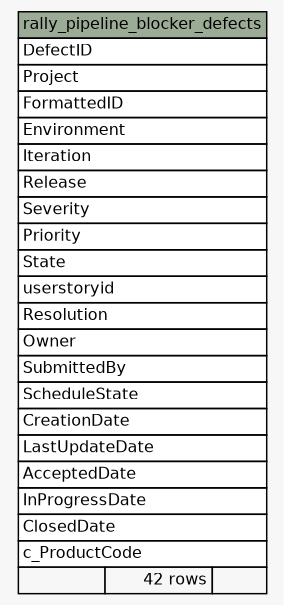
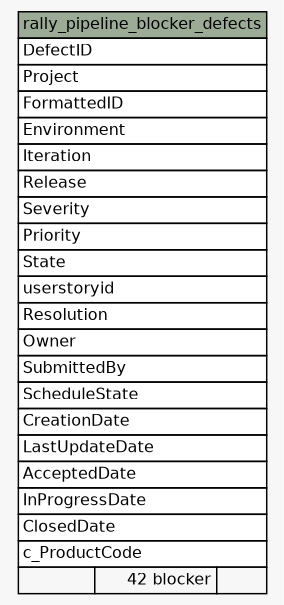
(176, 580) -> (170, 580)
